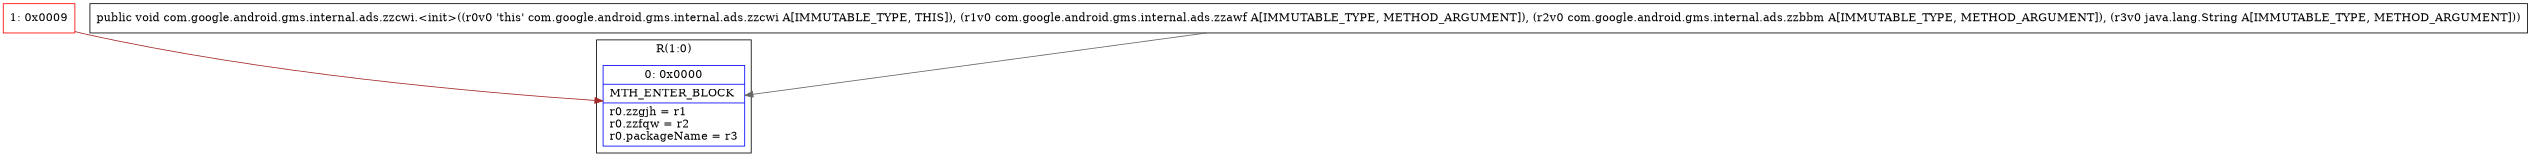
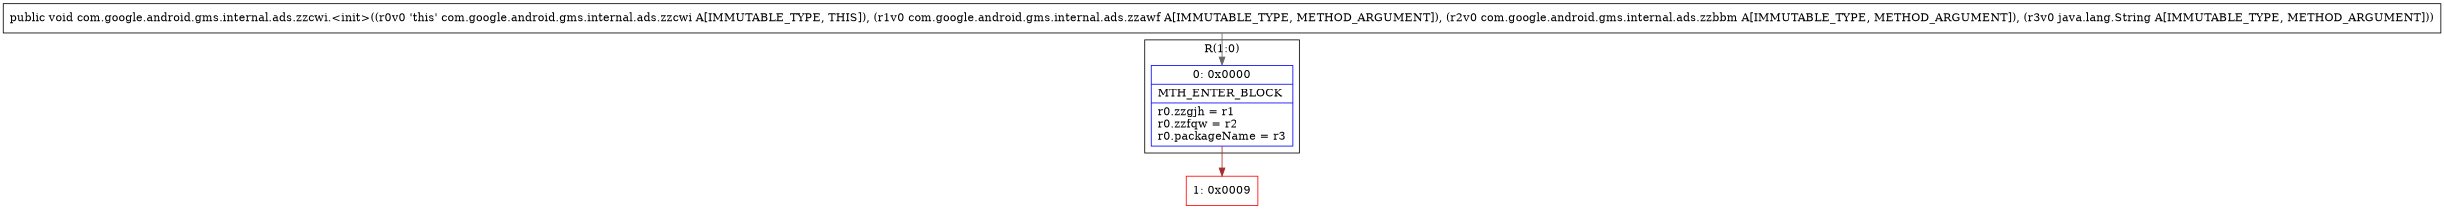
(333, 75) -> (1222, 158)
